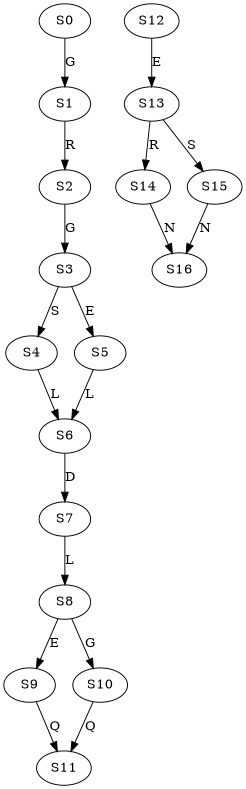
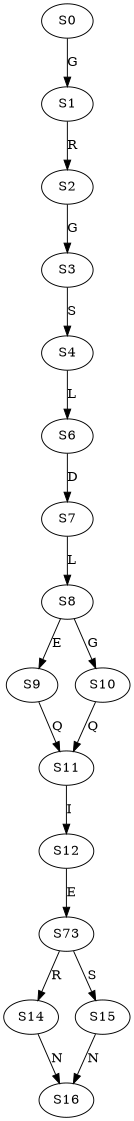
(152, 104) -> (66, 934)
(100, 353) -> none
none -> (66, 805)
